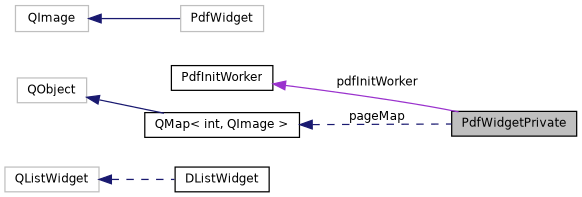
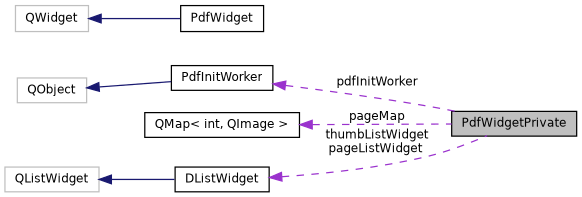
(52, 19) -> (52, 19)
(222, 19) -> (222, 19)
(372, 97) -> (372, 97)
(132, 107) -> (135, 84)
(382, 124) -> (382, 124)
none -> (386, 165)
(143, 179) -> (143, 179)
